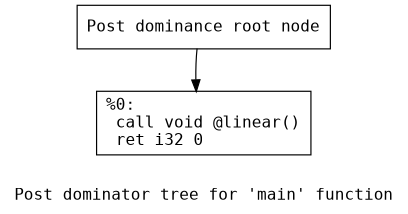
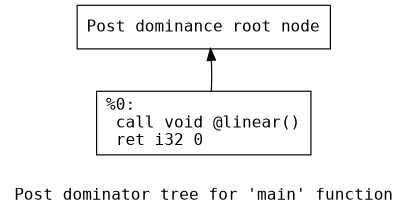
(196, 64) -> (212, 76)
